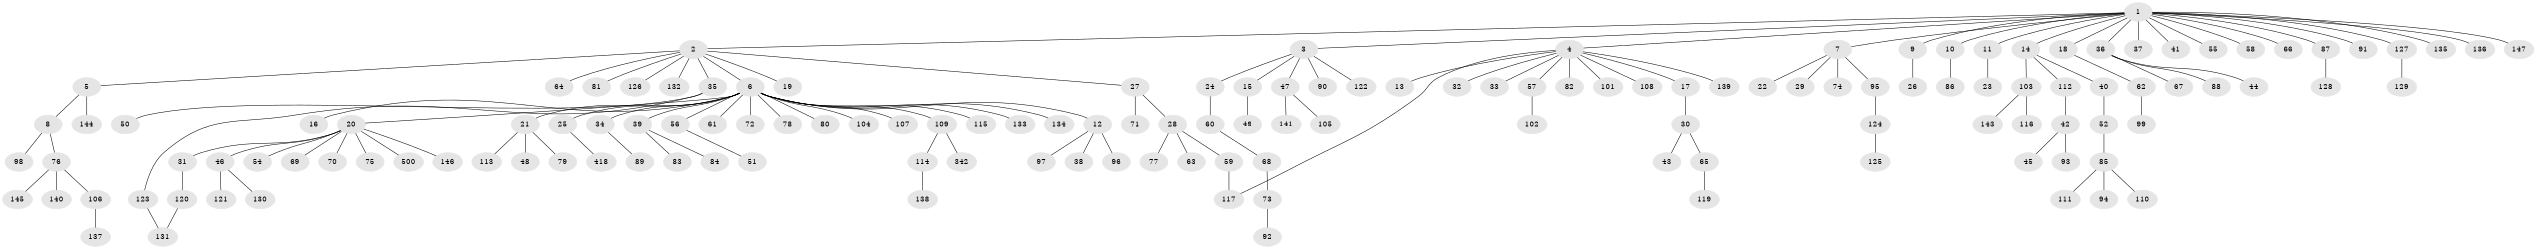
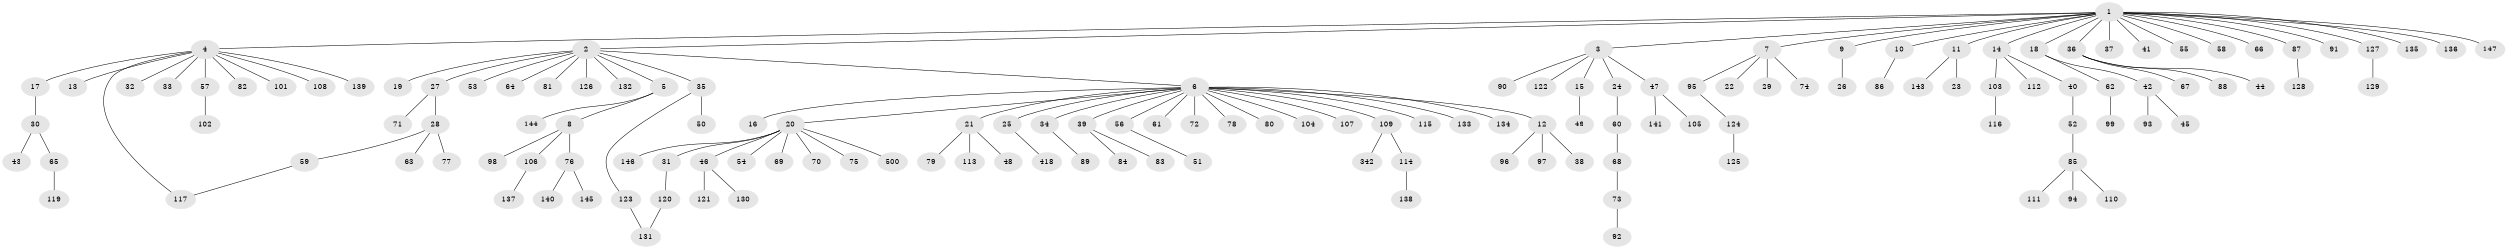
none -> (473, 87)
(2007, 106) -> (1938, 68)
(2065, 106) -> (2091, 68)
(76, 181) -> (551, 143)
